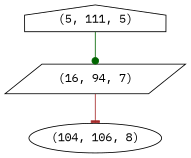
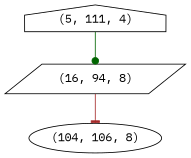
(95, 20) -> (95, 20)
(95, 79) -> (95, 79)
